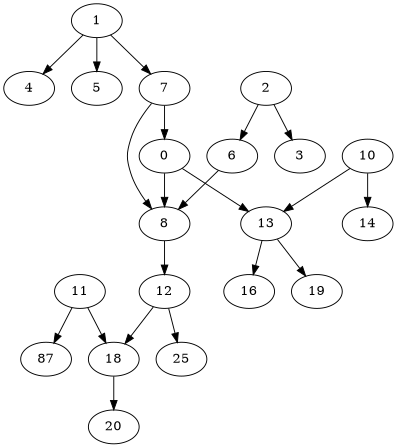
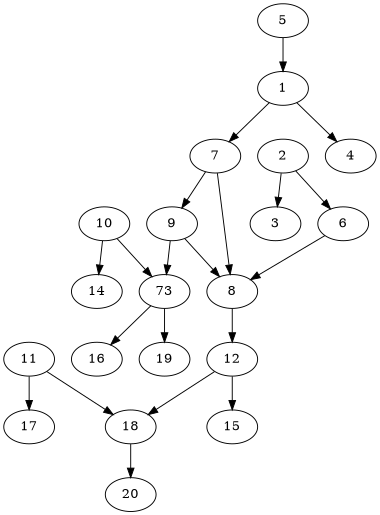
(97, 50) -> (283, 50)
(165, 156) -> (172, 224)
(266, 224) -> (165, 291)
(46, 359) -> (29, 427)
(181, 359) -> (232, 427)
